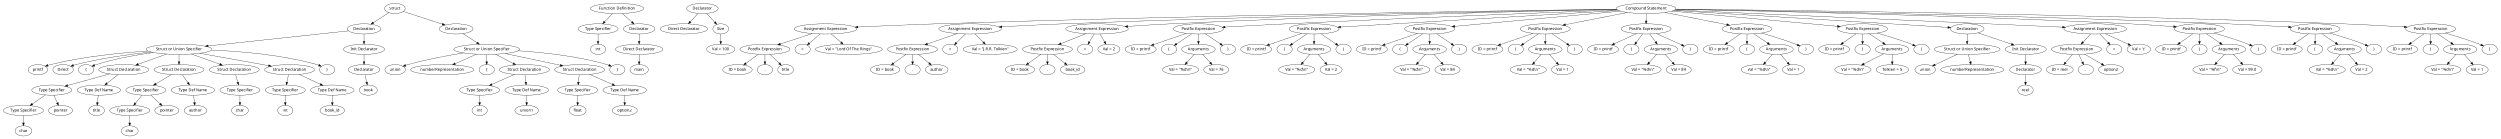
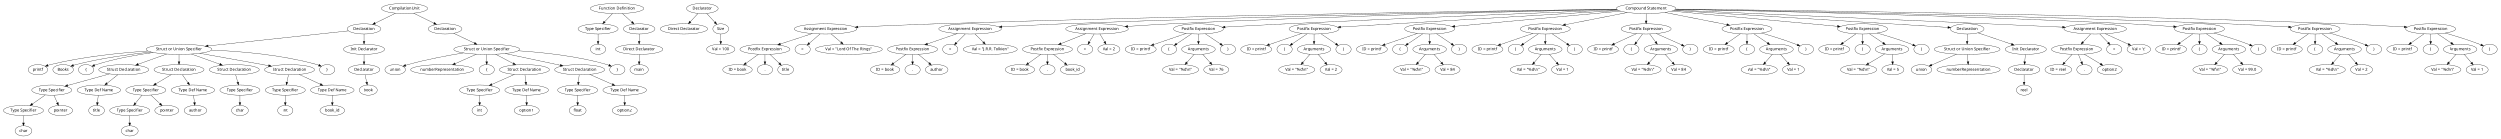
(395, 8) -> (405, 8)
(63, 70) -> (63, 70)
(1892, 70) -> (1893, 70)
(527, 110) -> (527, 110)
